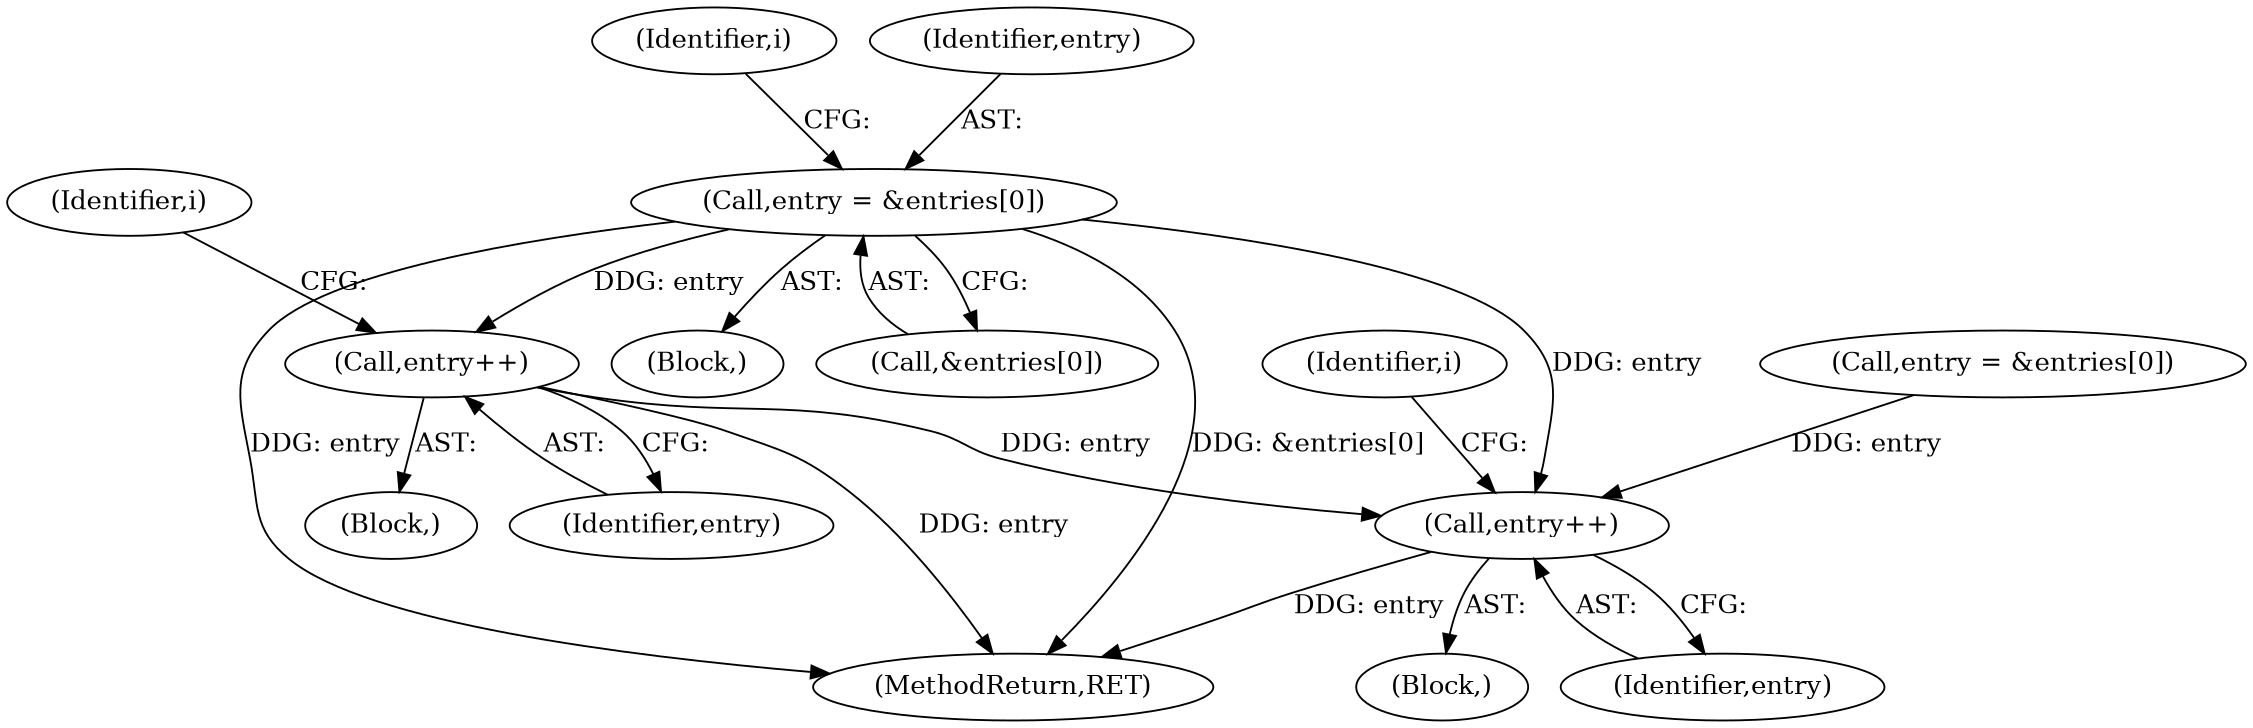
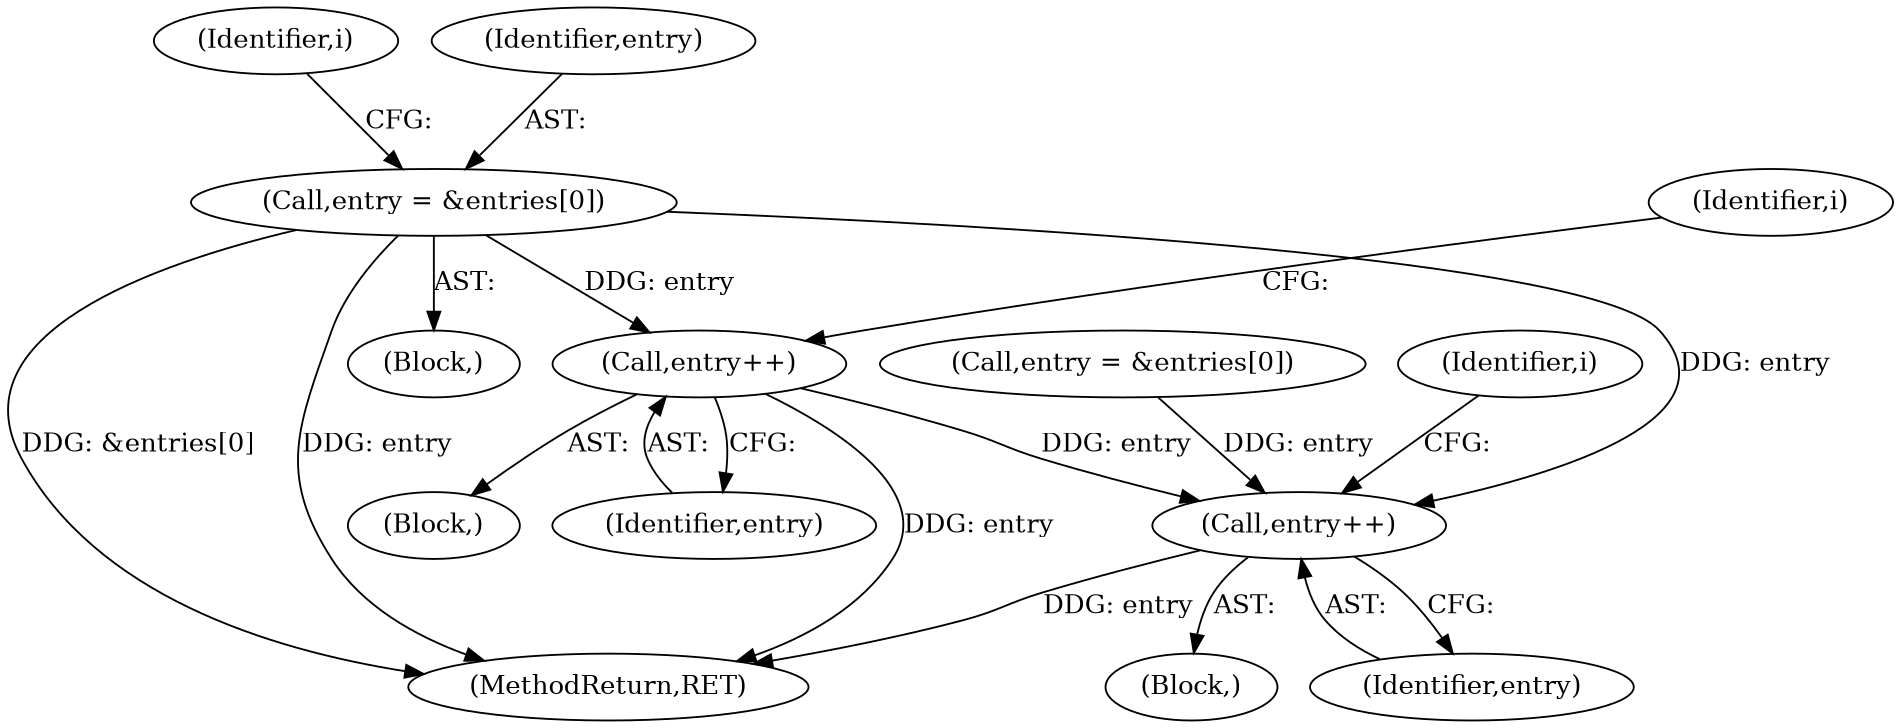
(987, 364) -> none
